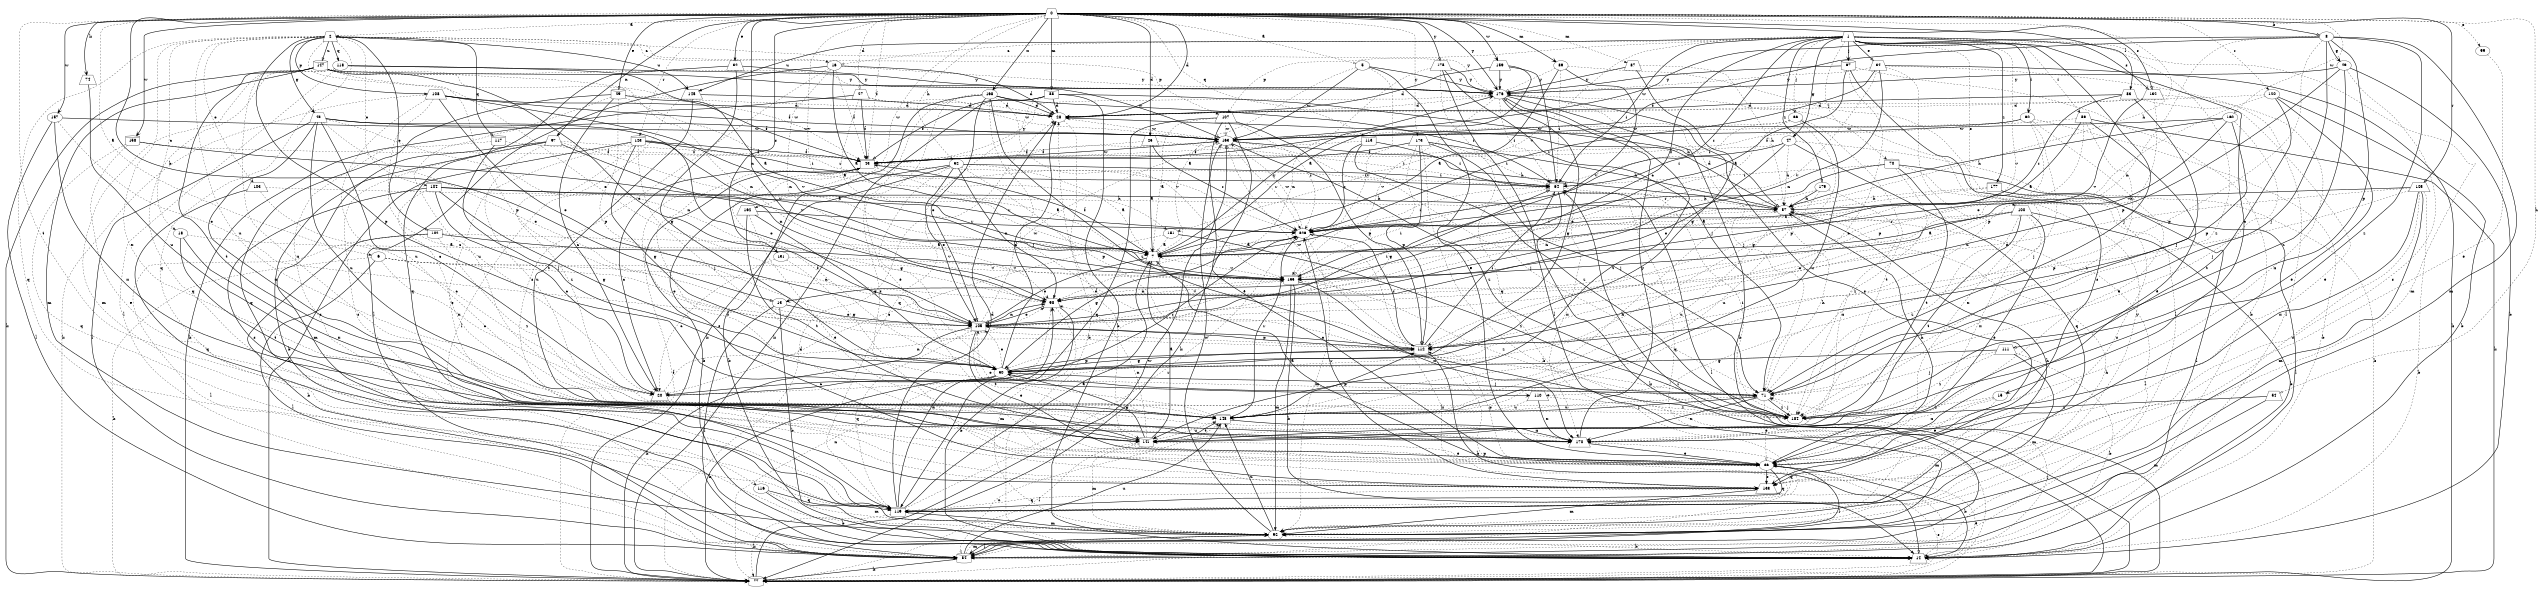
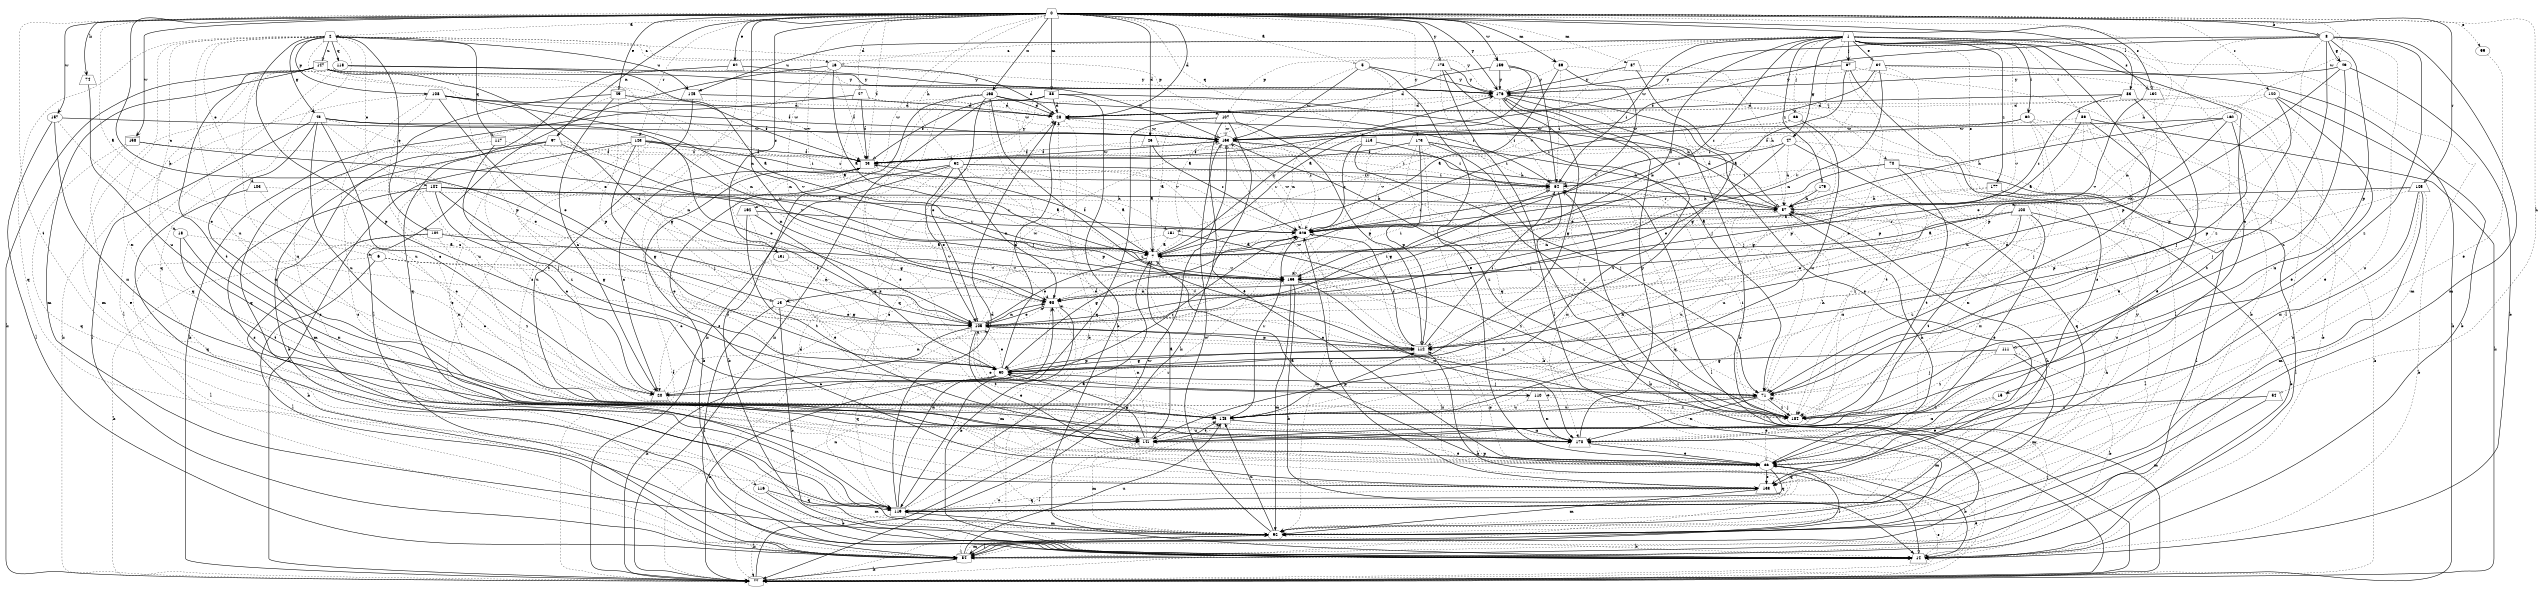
(1653, 175) -> (1653, 175)
(722, 258) -> (722, 258)
(2210, 369) -> (2211, 362)
